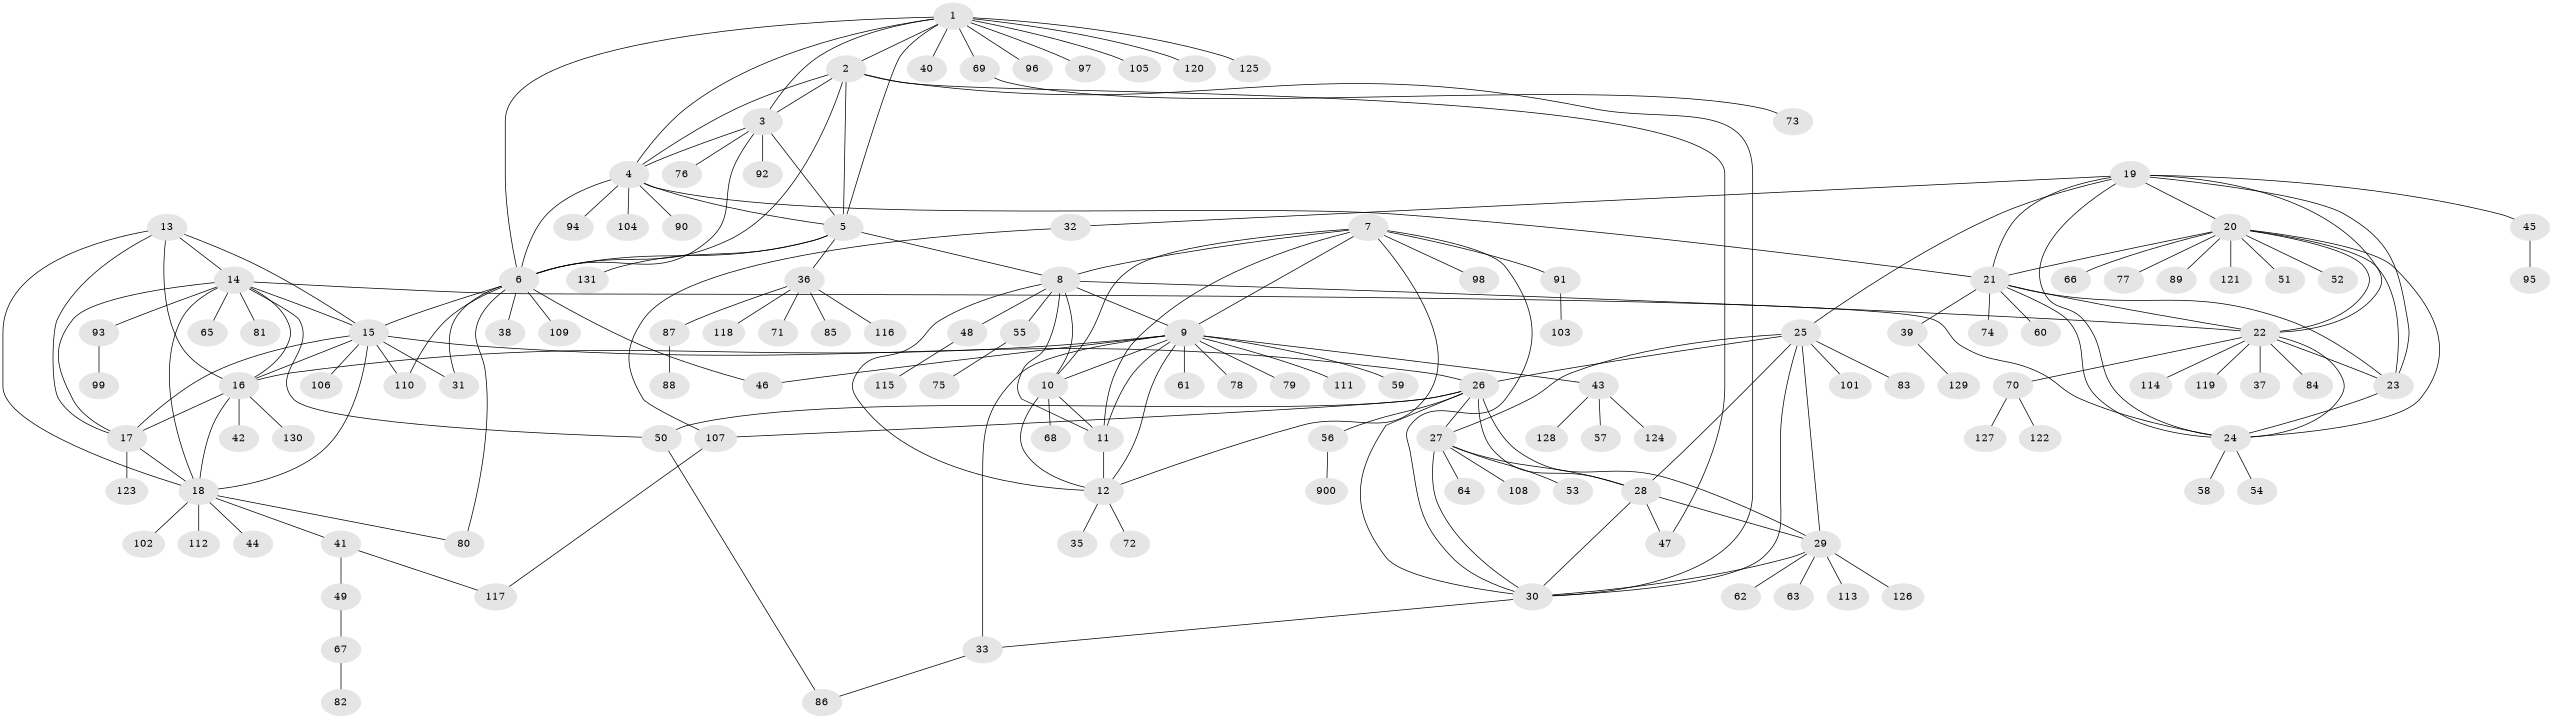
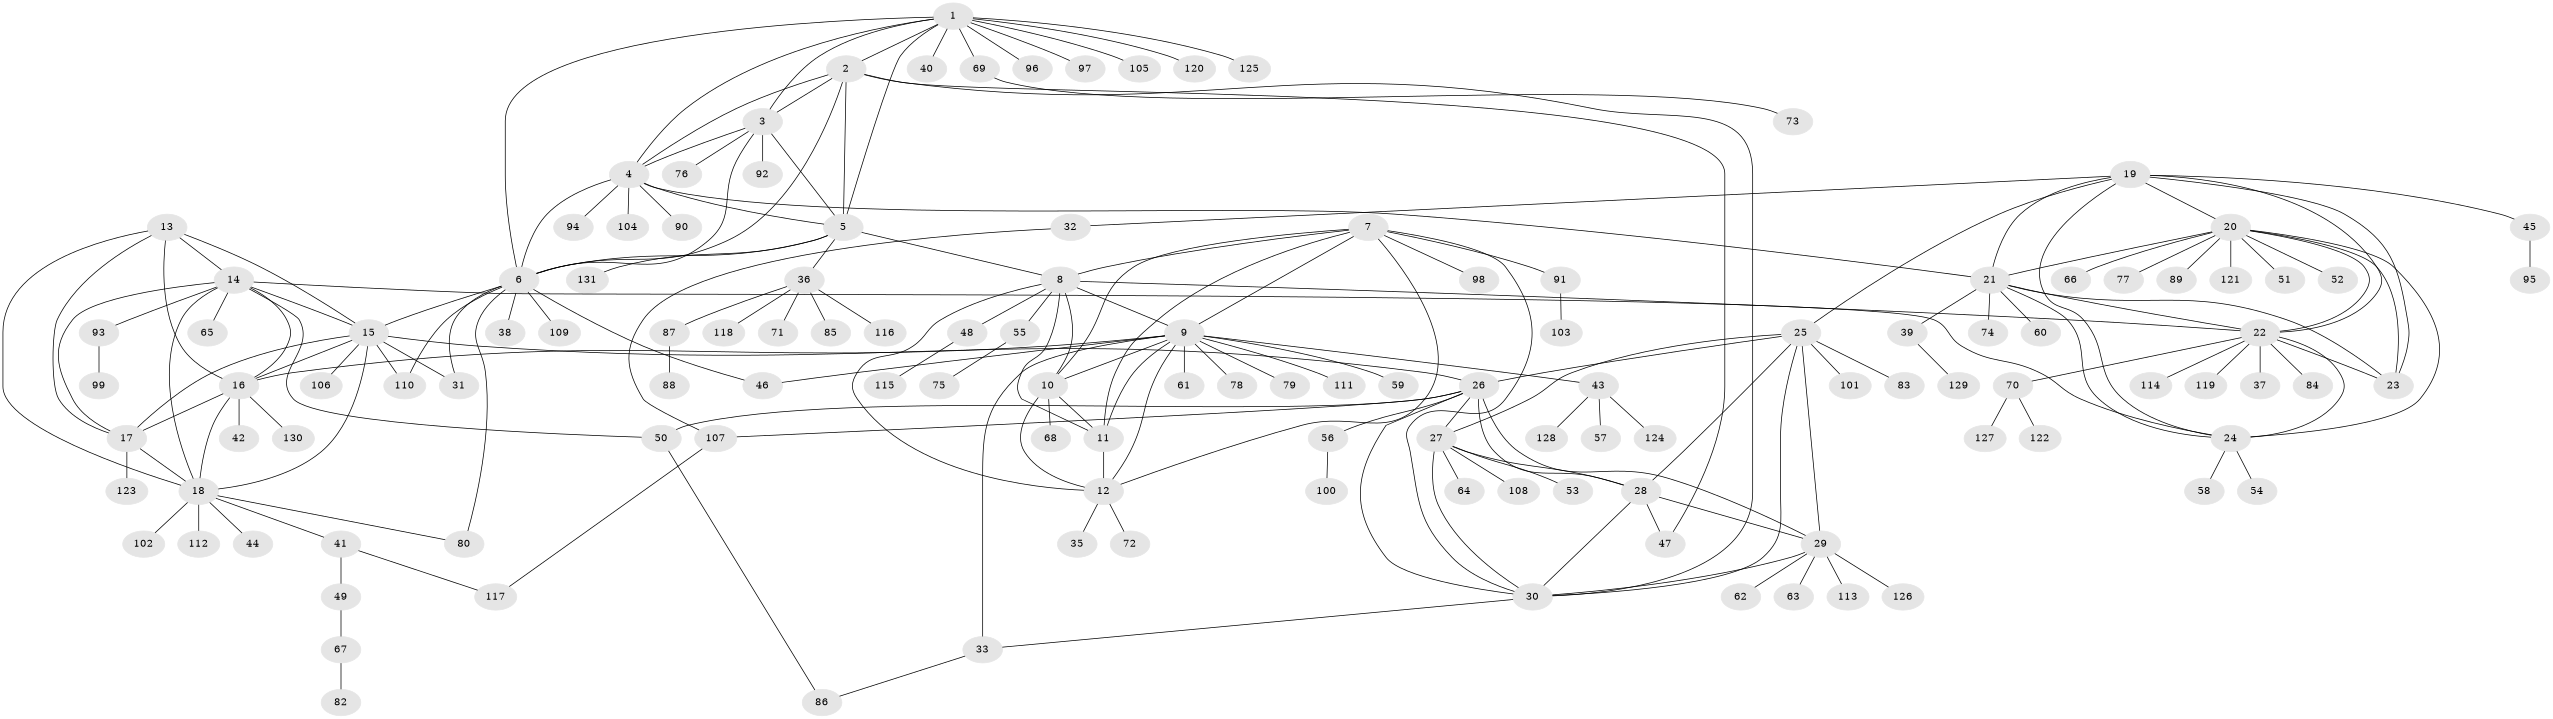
(260, 333) -> none
(2314, 415) -> none
(1327, 491) -> (1327, 491)
